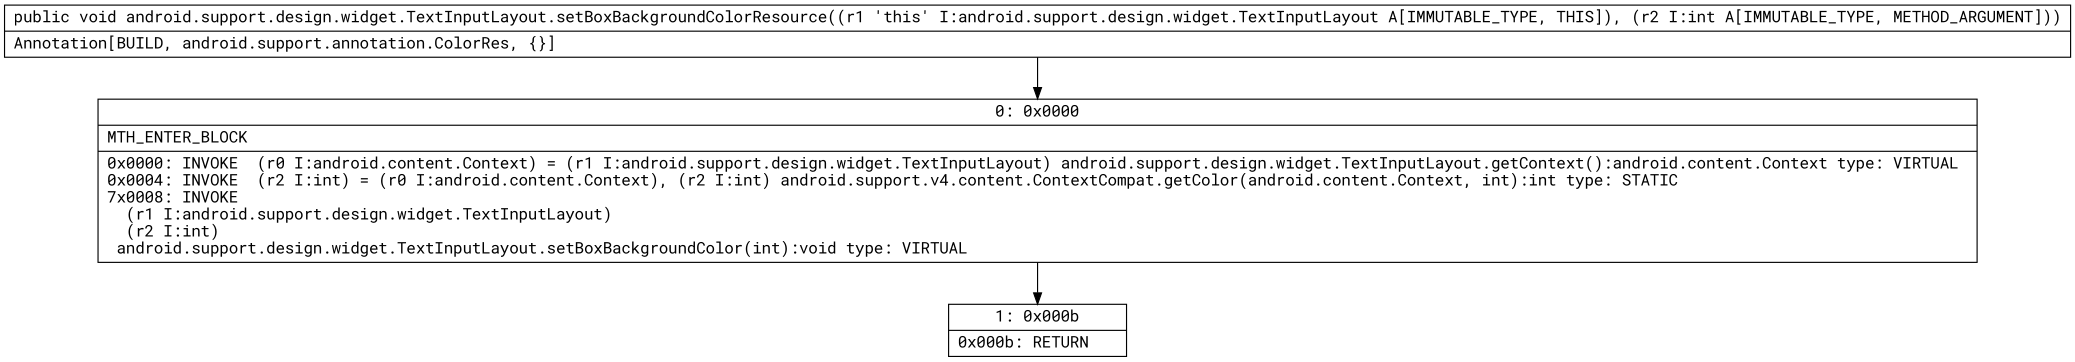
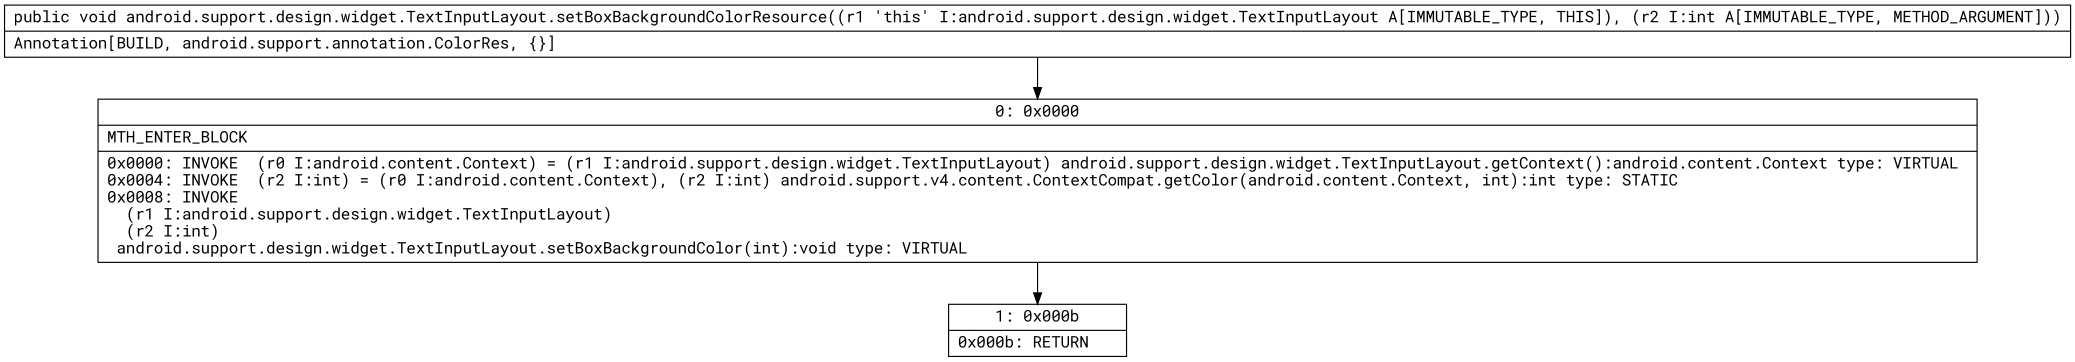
(182, 198) -> (182, 198)
